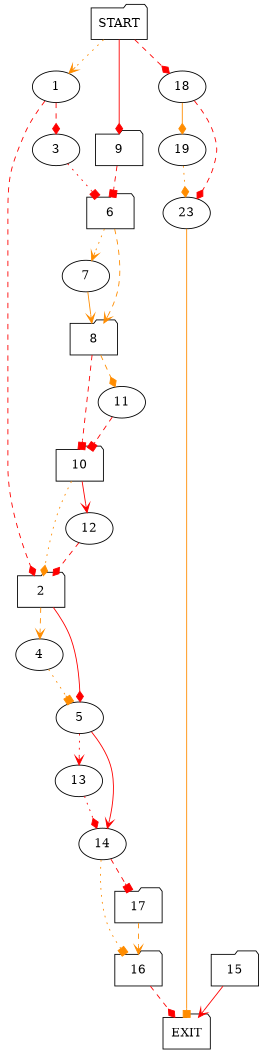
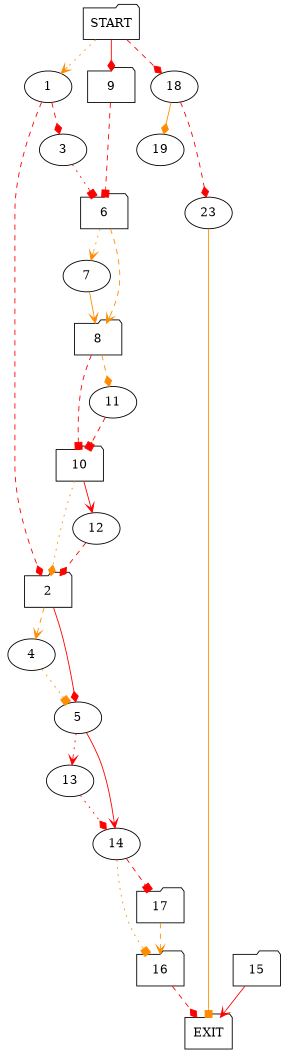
(184, 176) -> none
